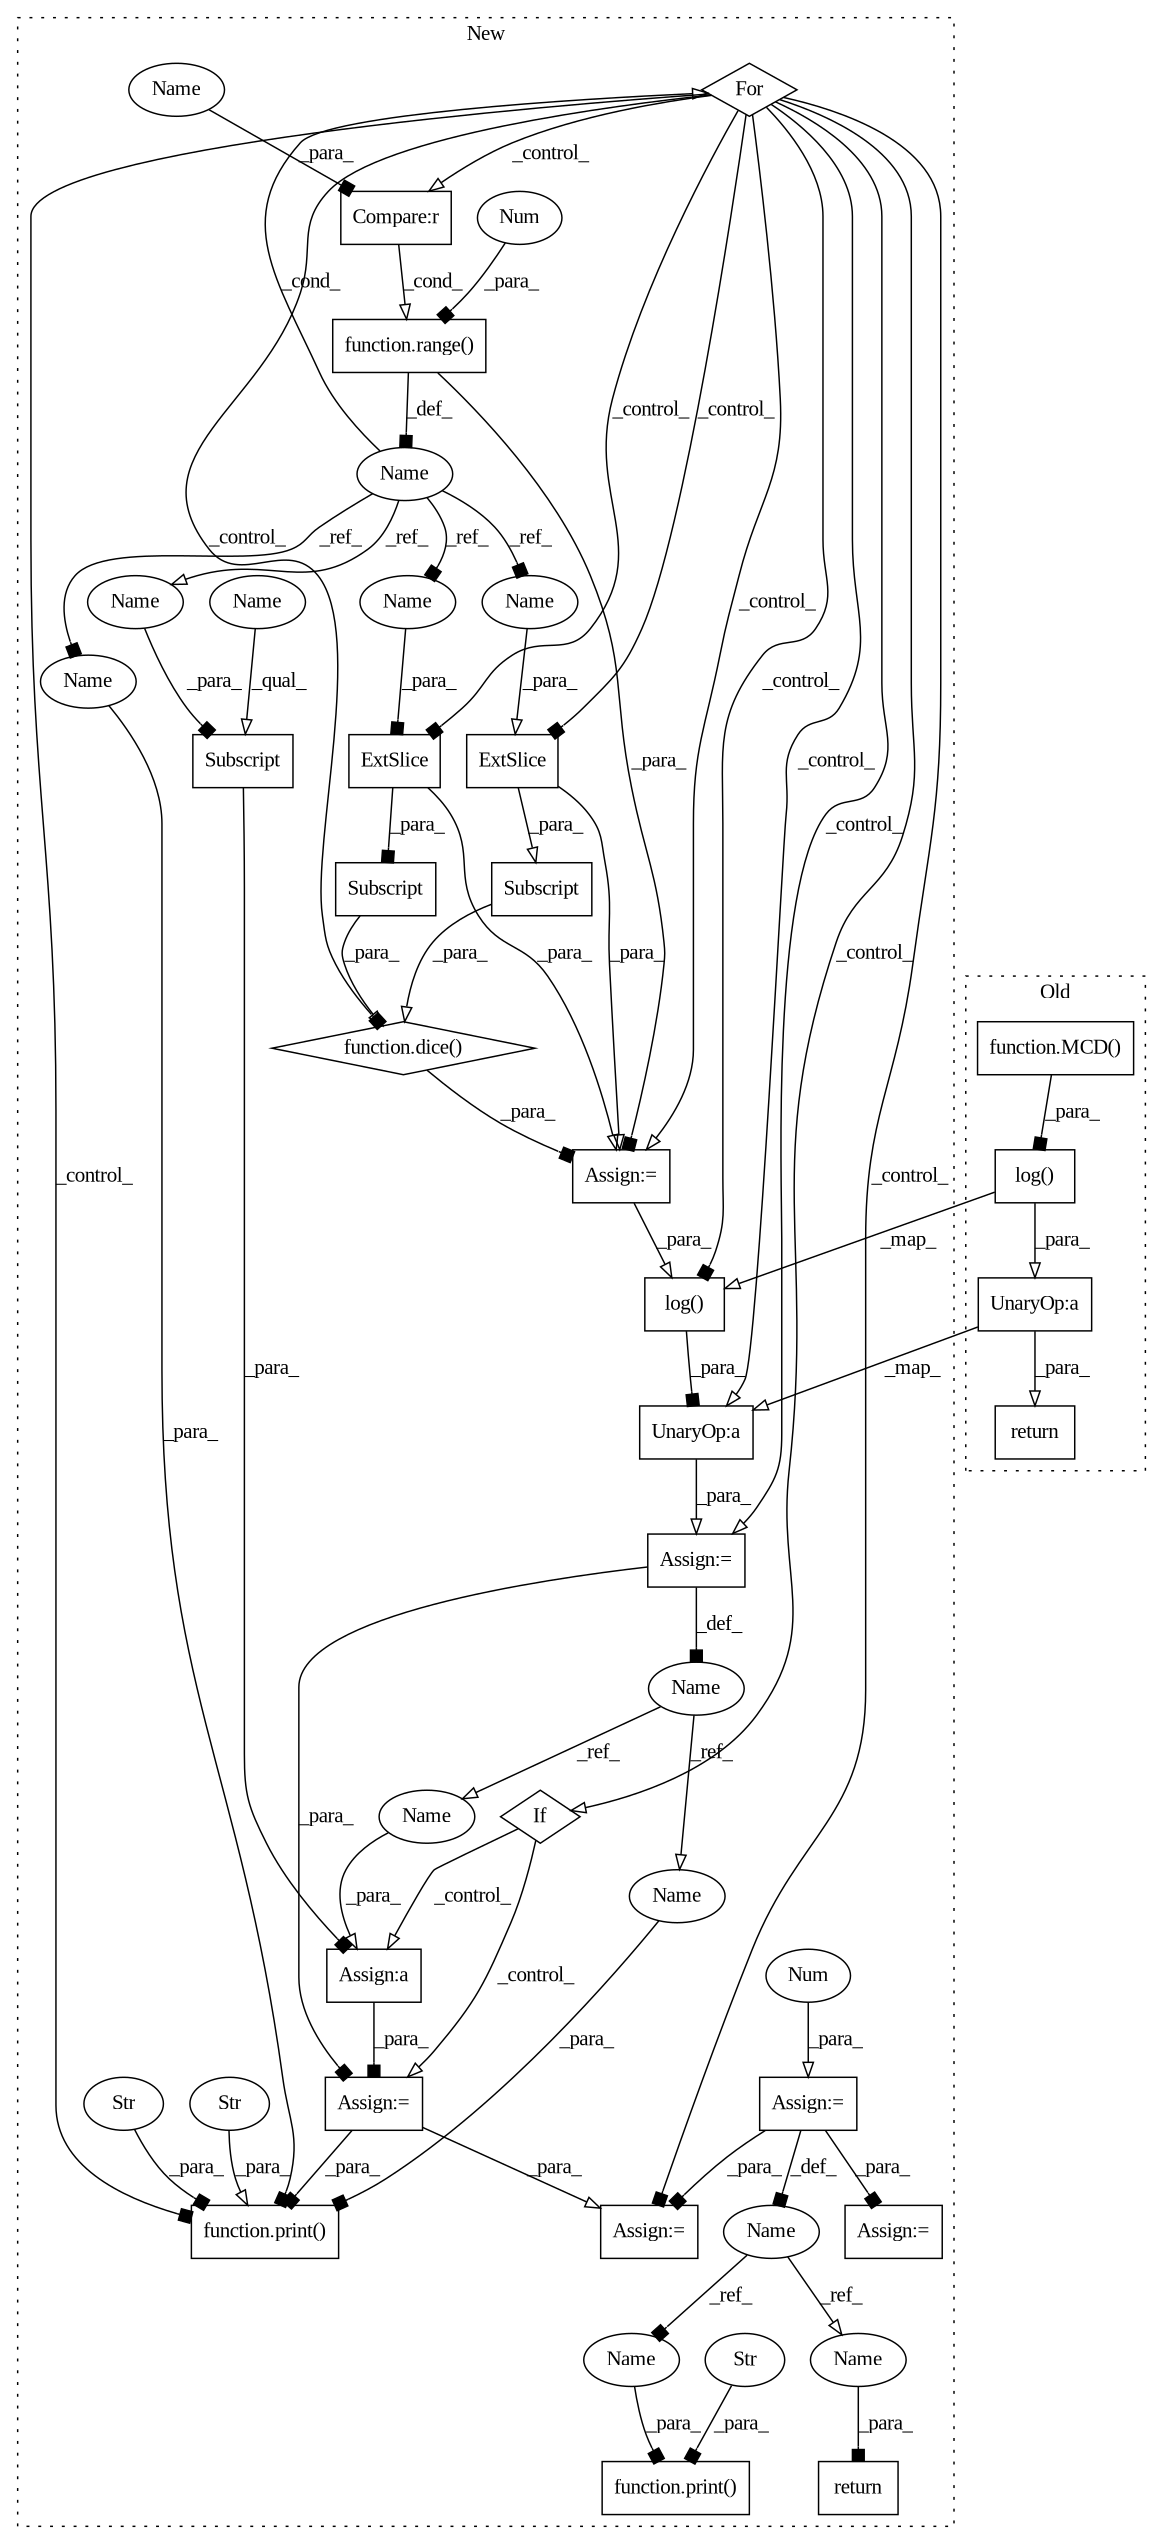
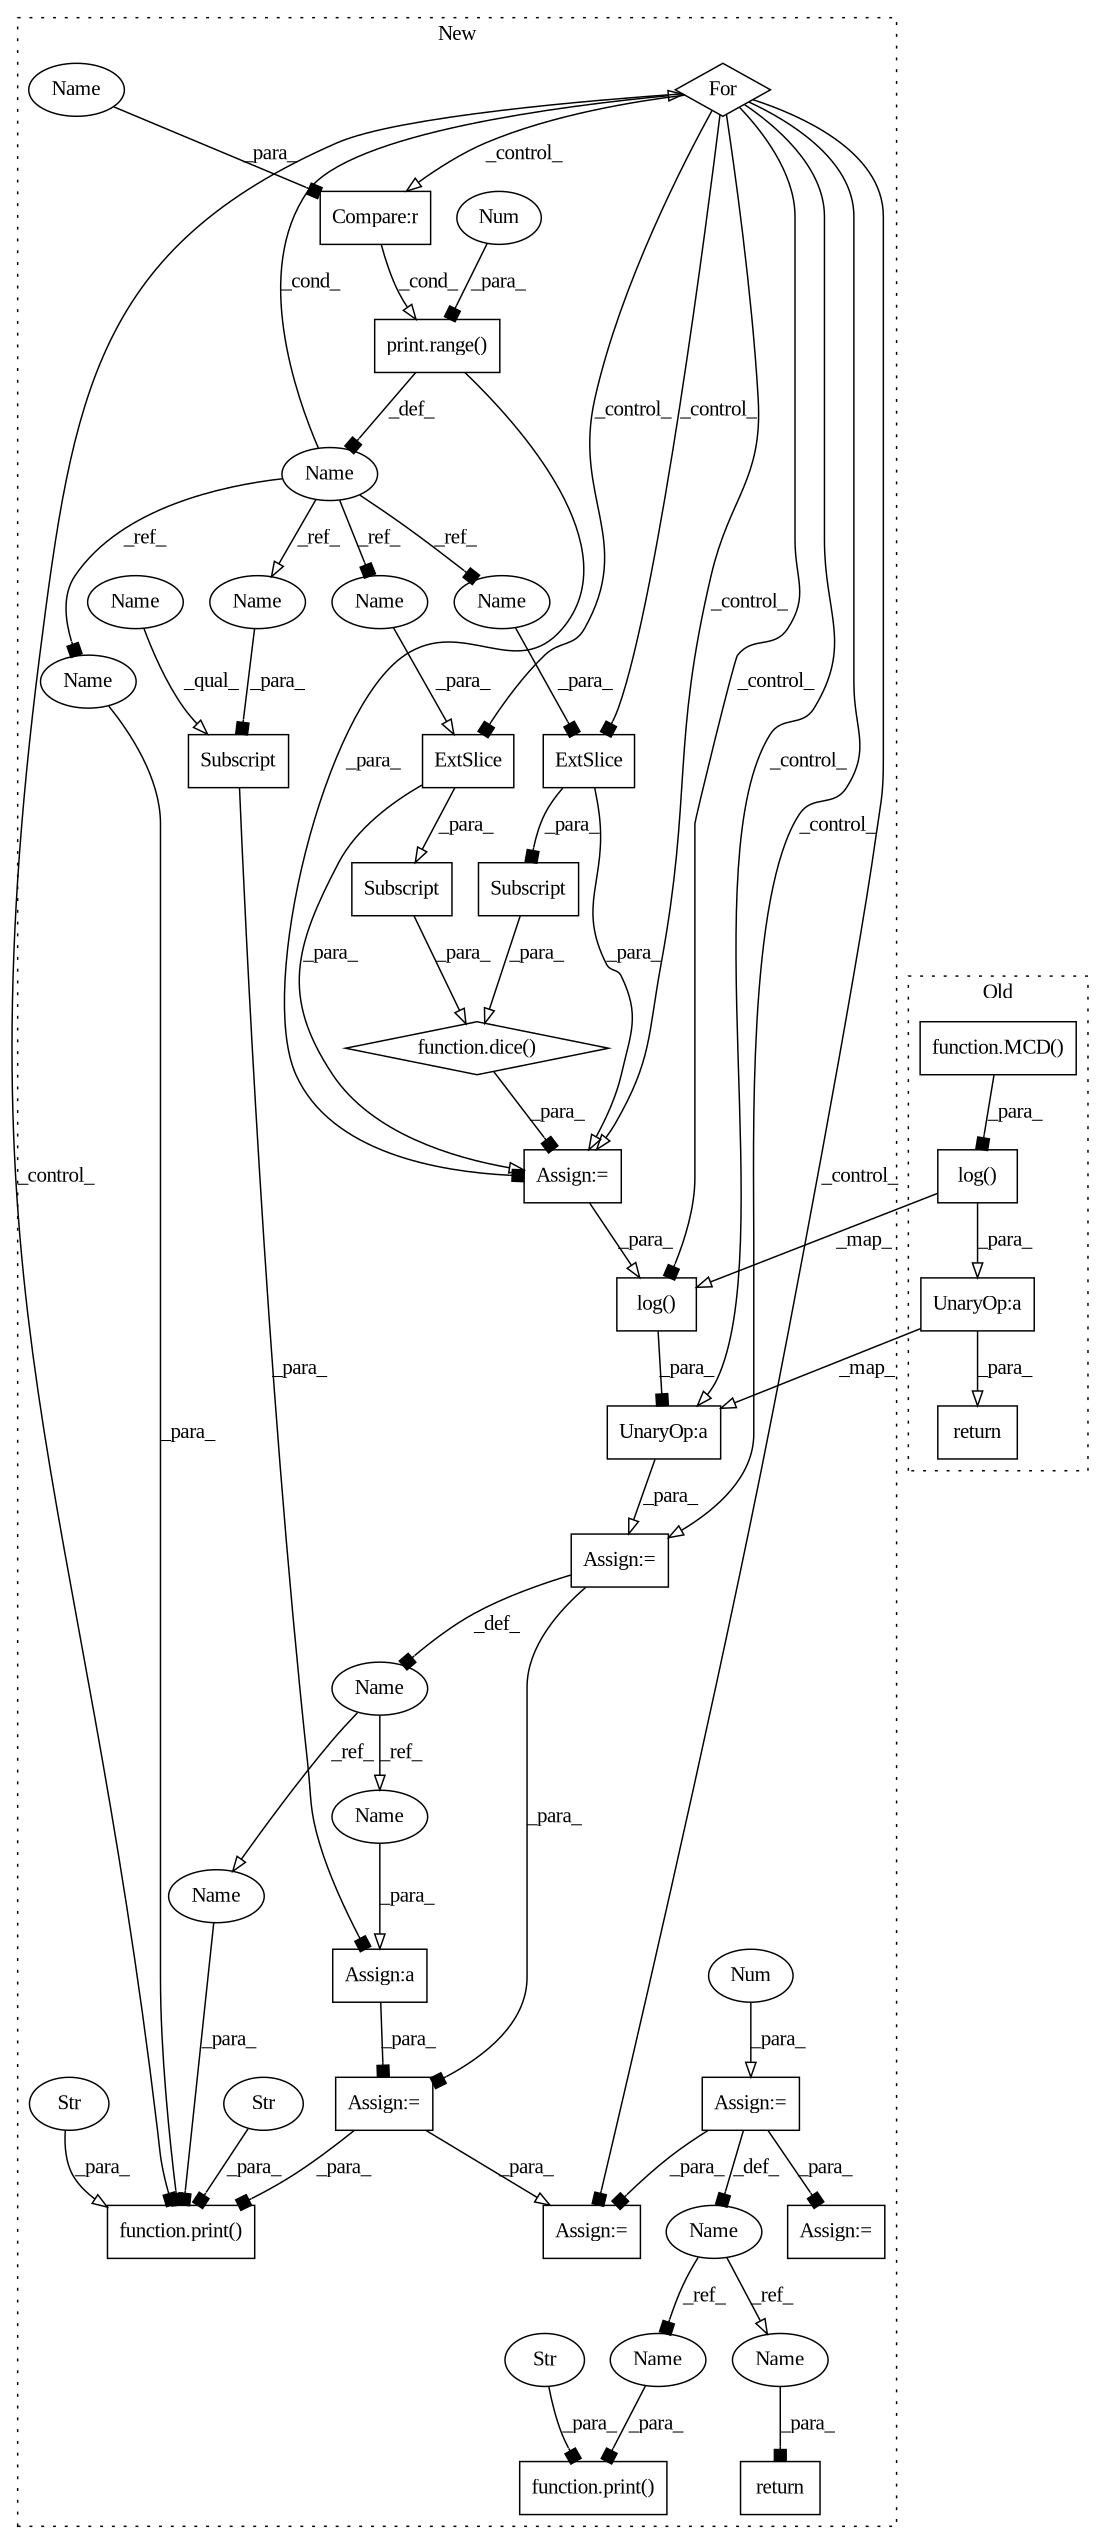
(409, 346) -> (437, 346)
(202, 445) -> none
(540, 1817) -> none
